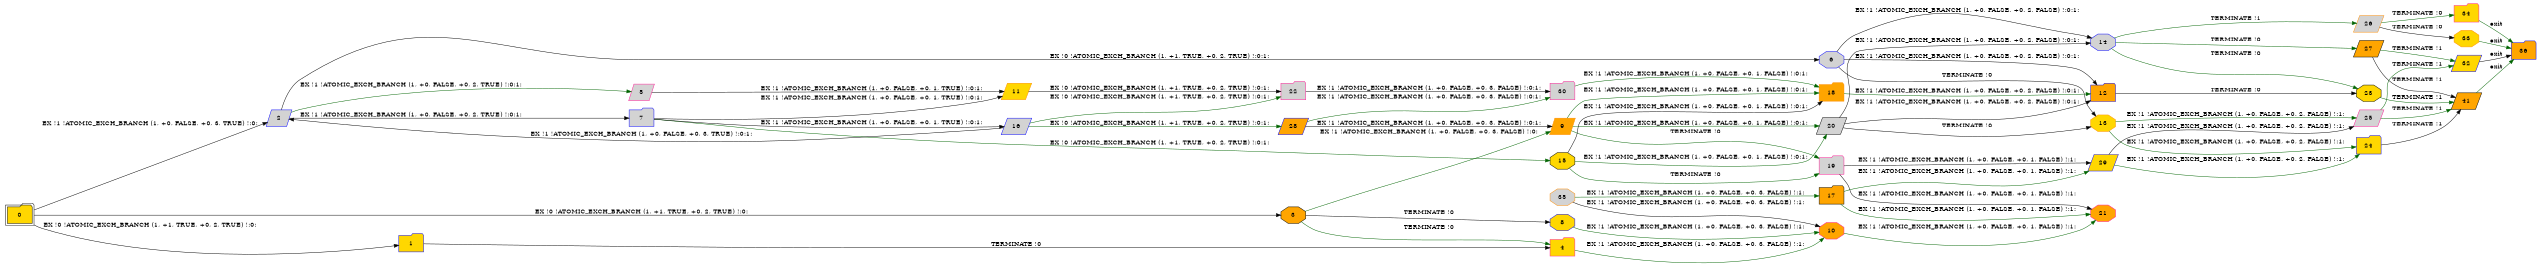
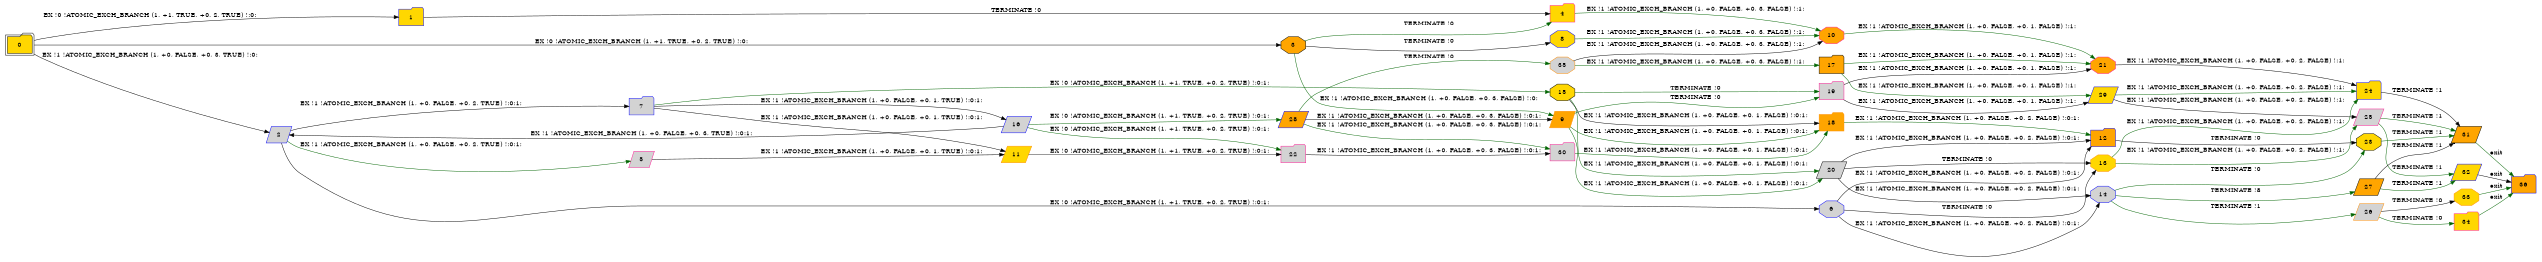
(2236, 40) -> (2236, 191)
none -> (1416, 65)
none -> (2234, 68)
(2466, 101) -> (2466, 135)
